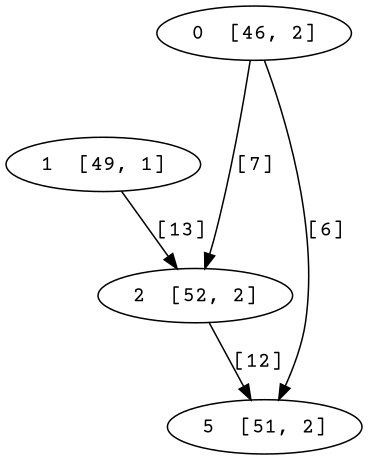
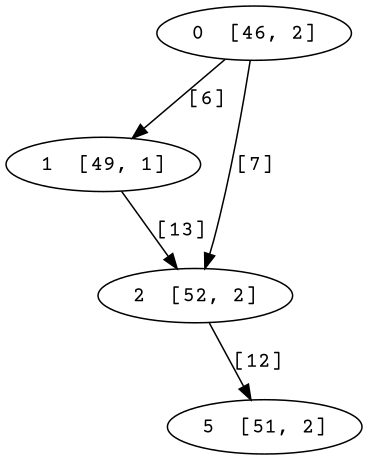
(305, 222) -> (185, 94)
